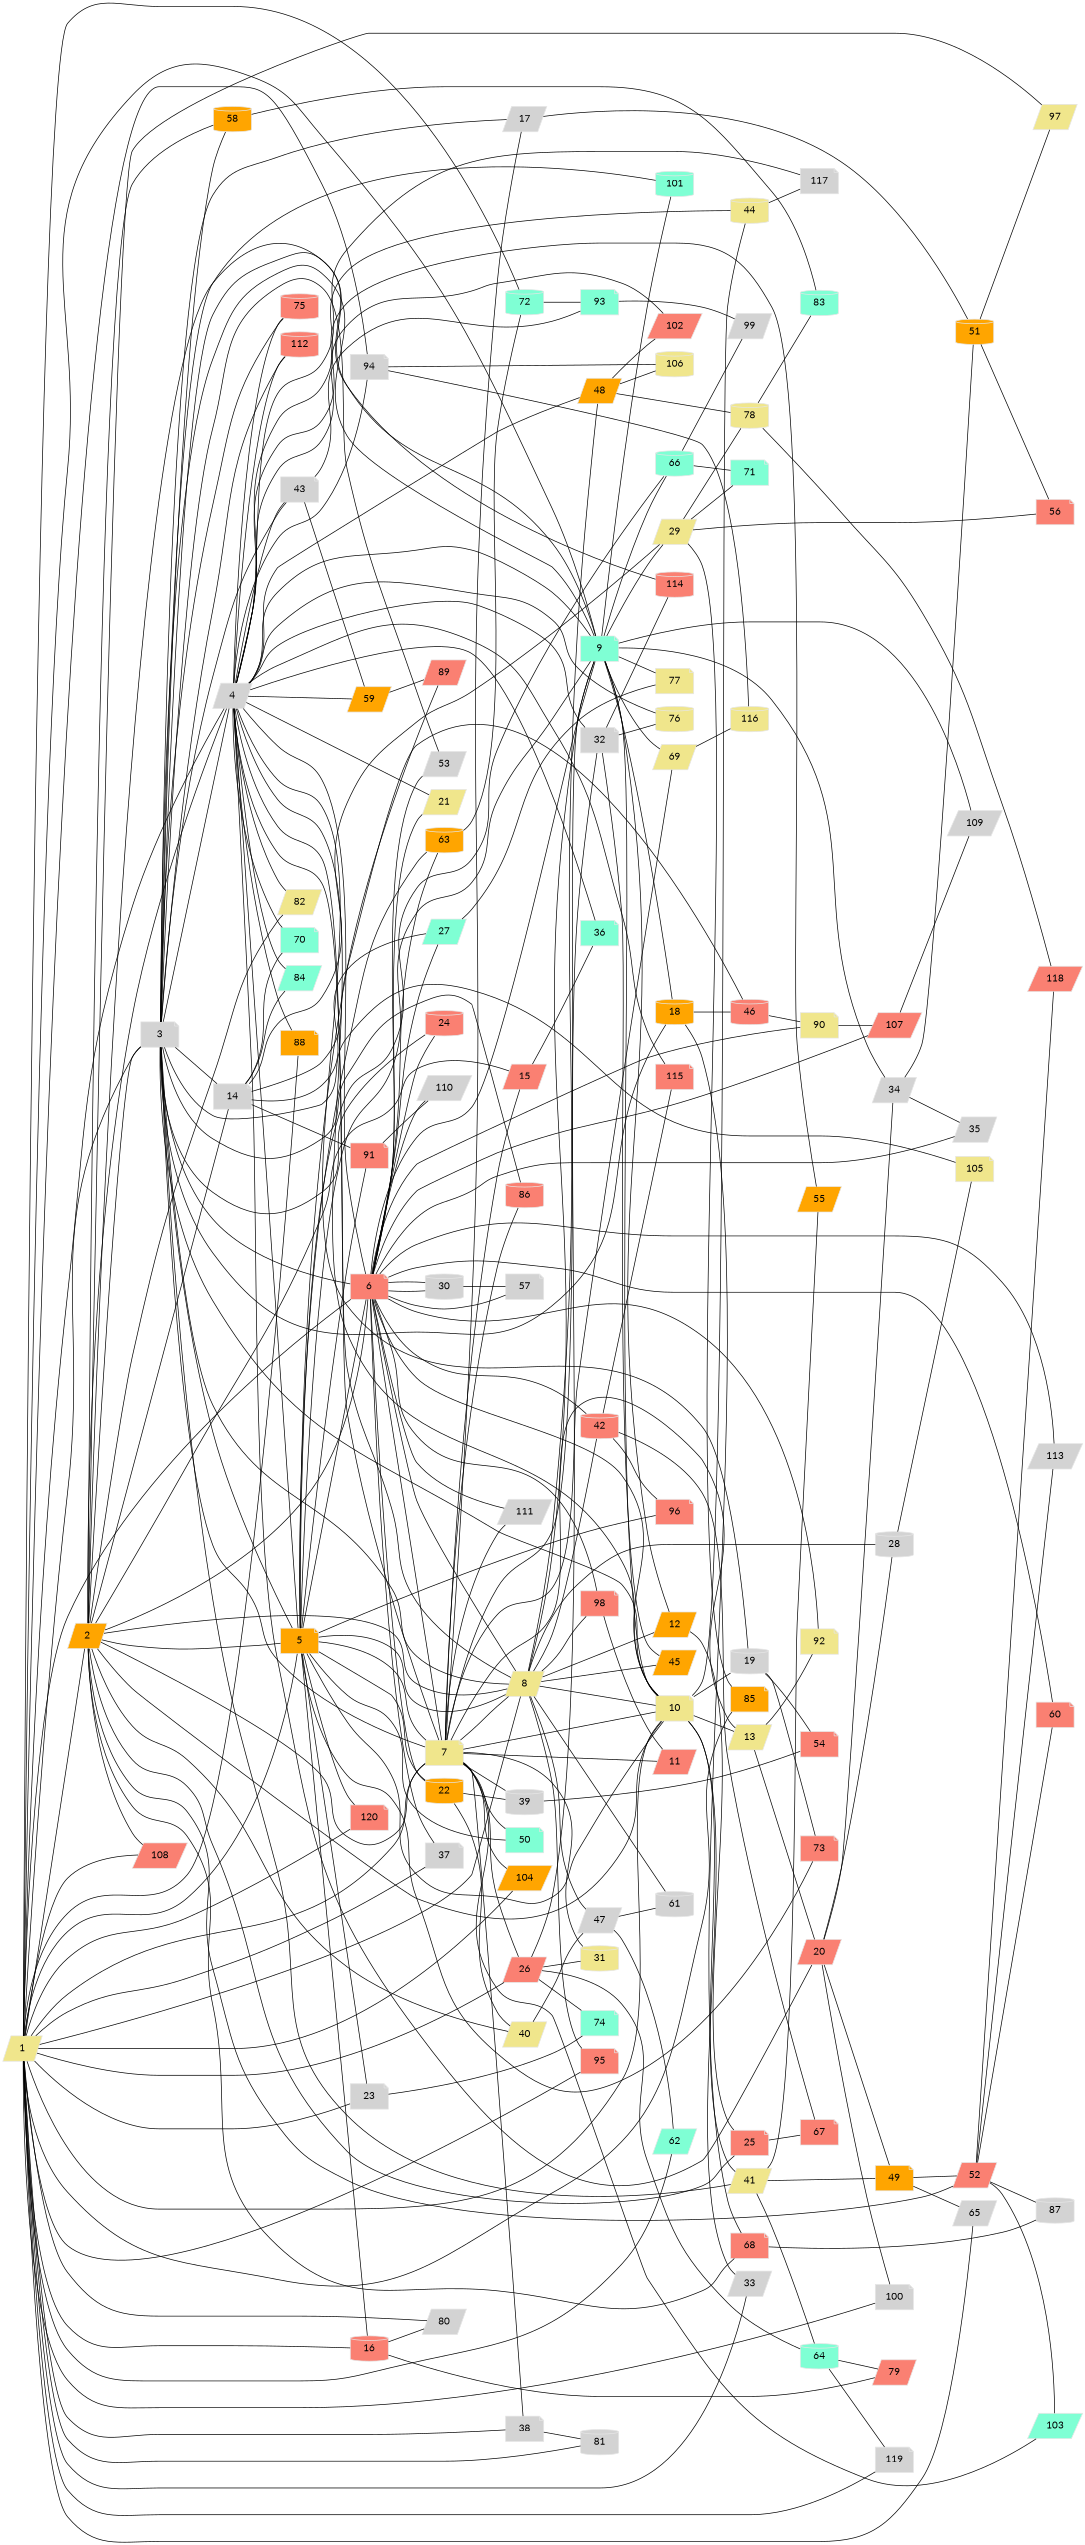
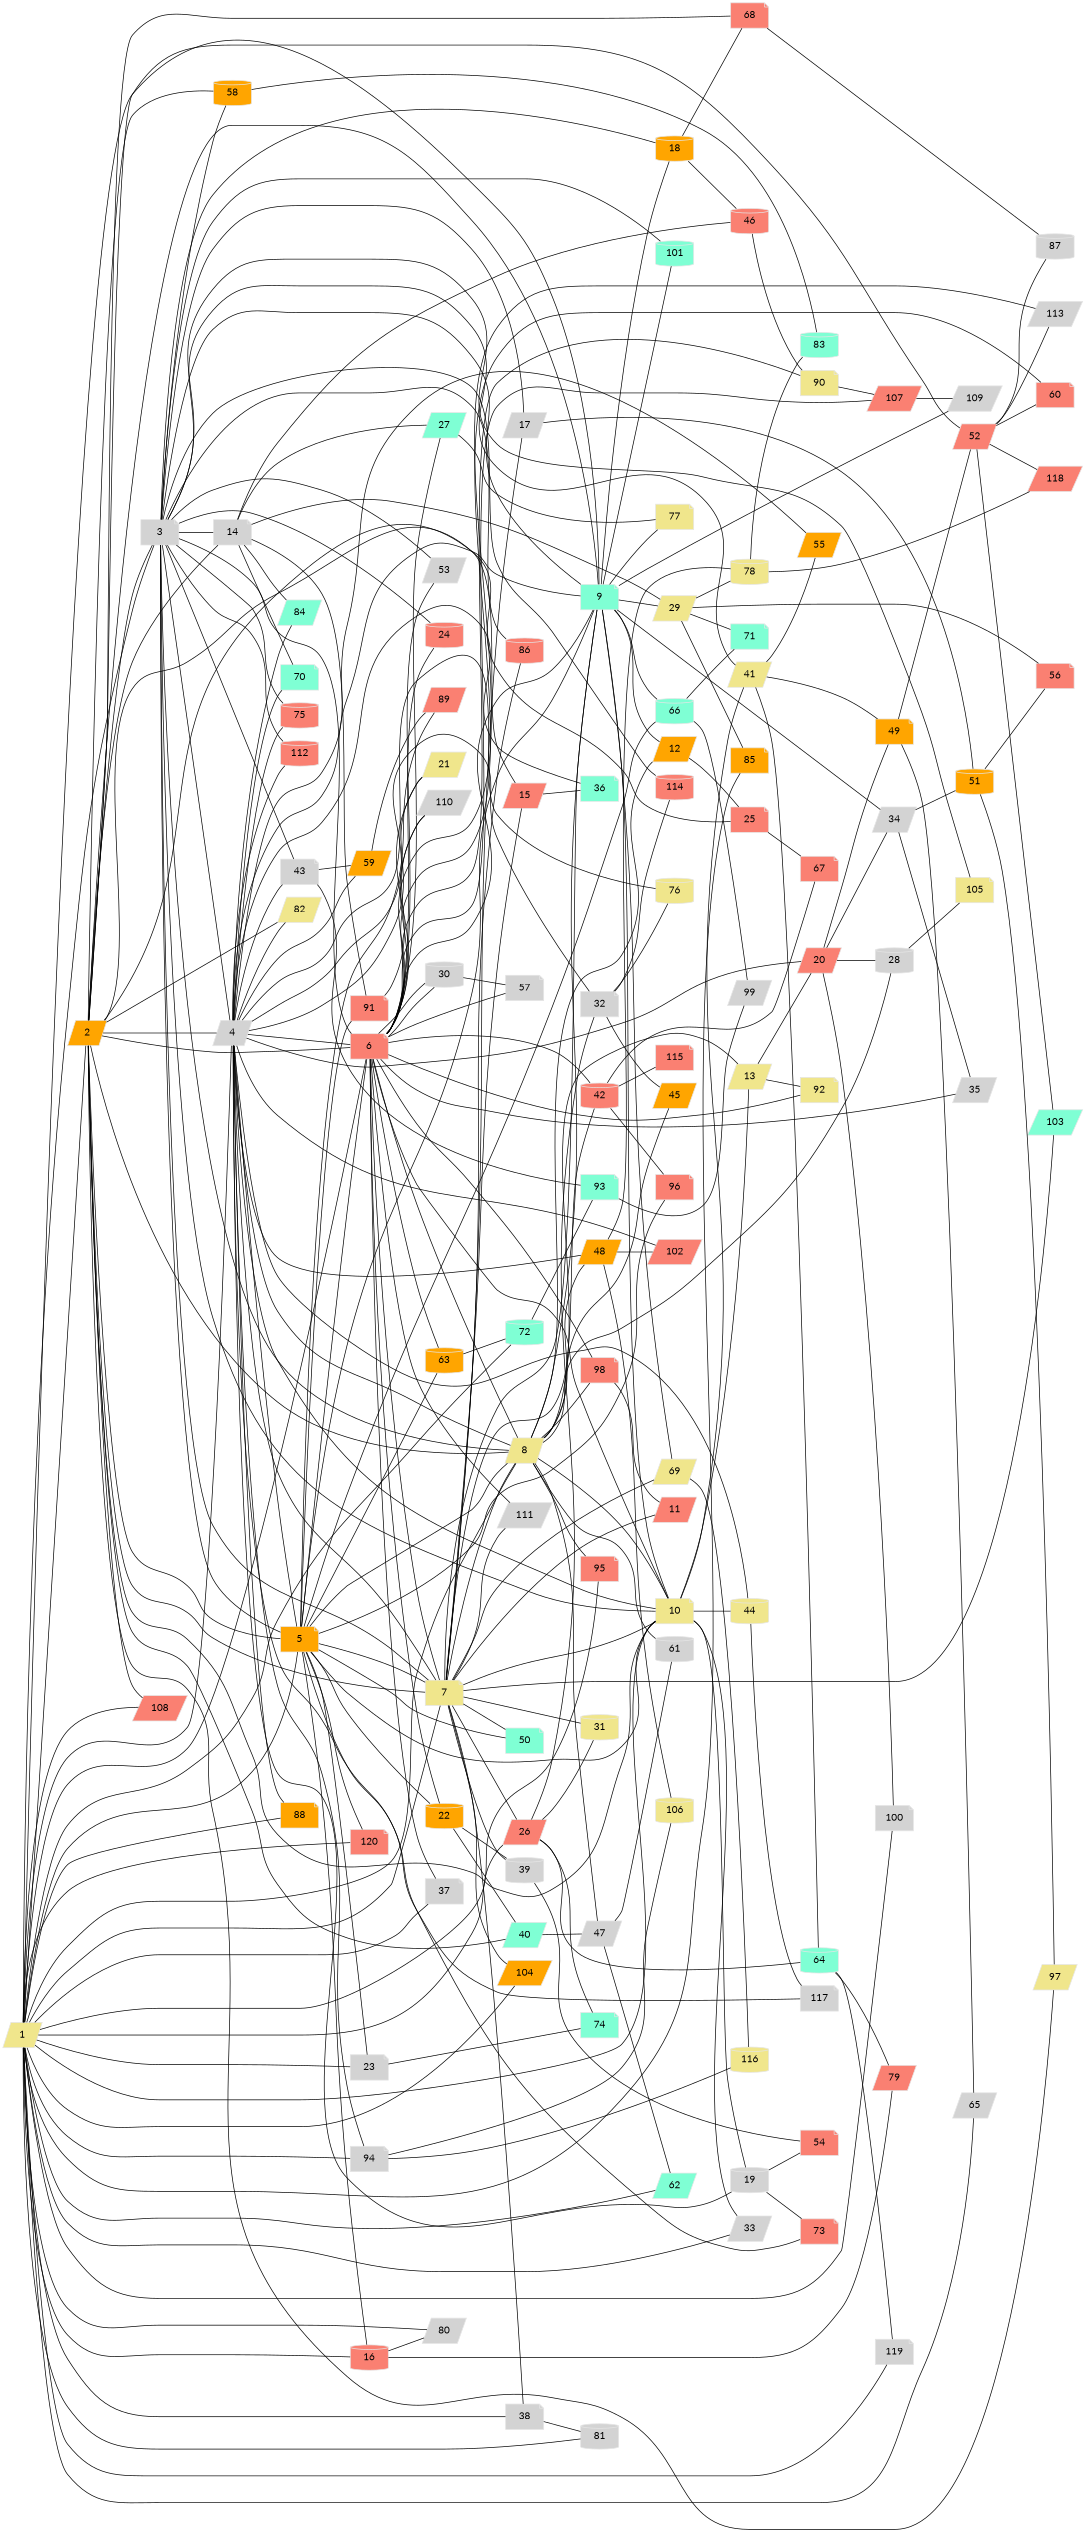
(543, 711) -> none
(525, 2034) -> (525, 1935)
